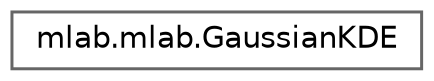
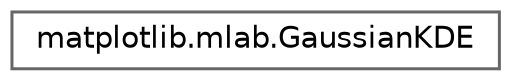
(217, 40) -> (256, 40)
